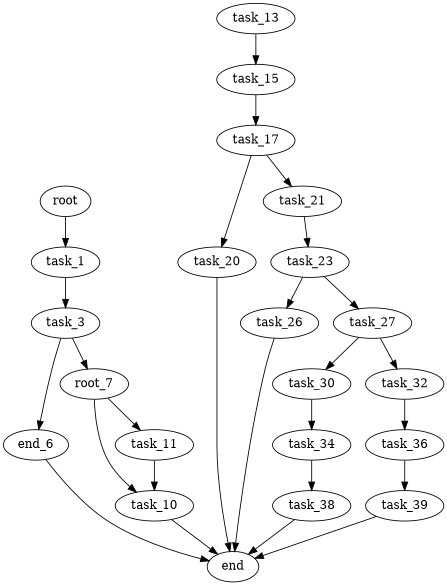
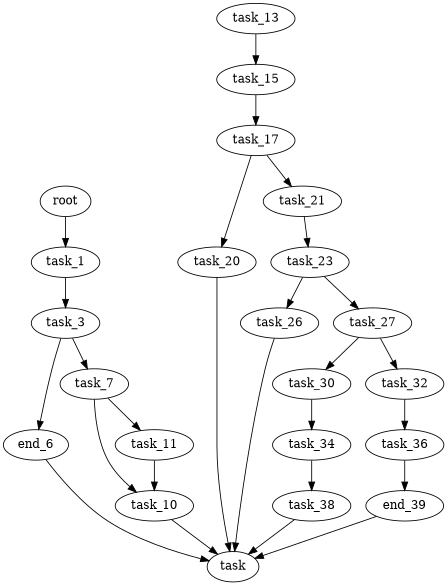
(94, 384) -> (94, 384)
(405, 506) -> (405, 506)
(233, 567) -> (233, 567)
